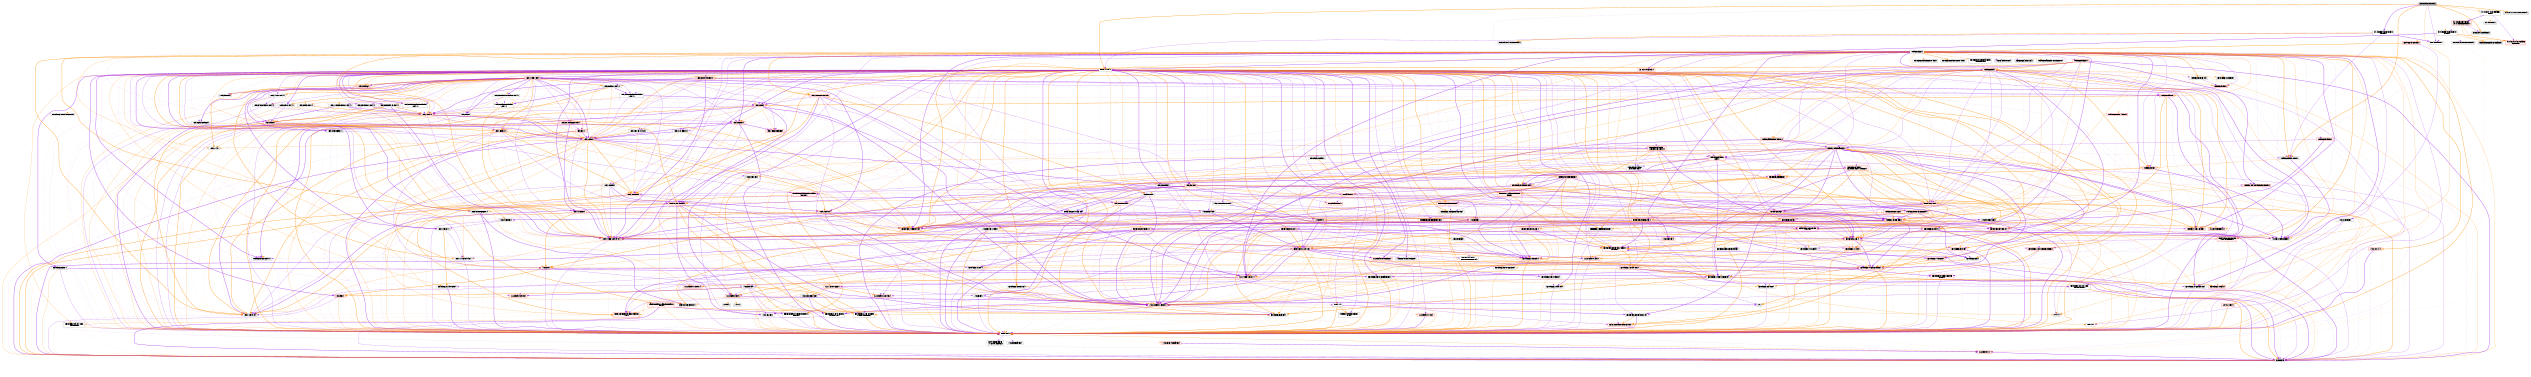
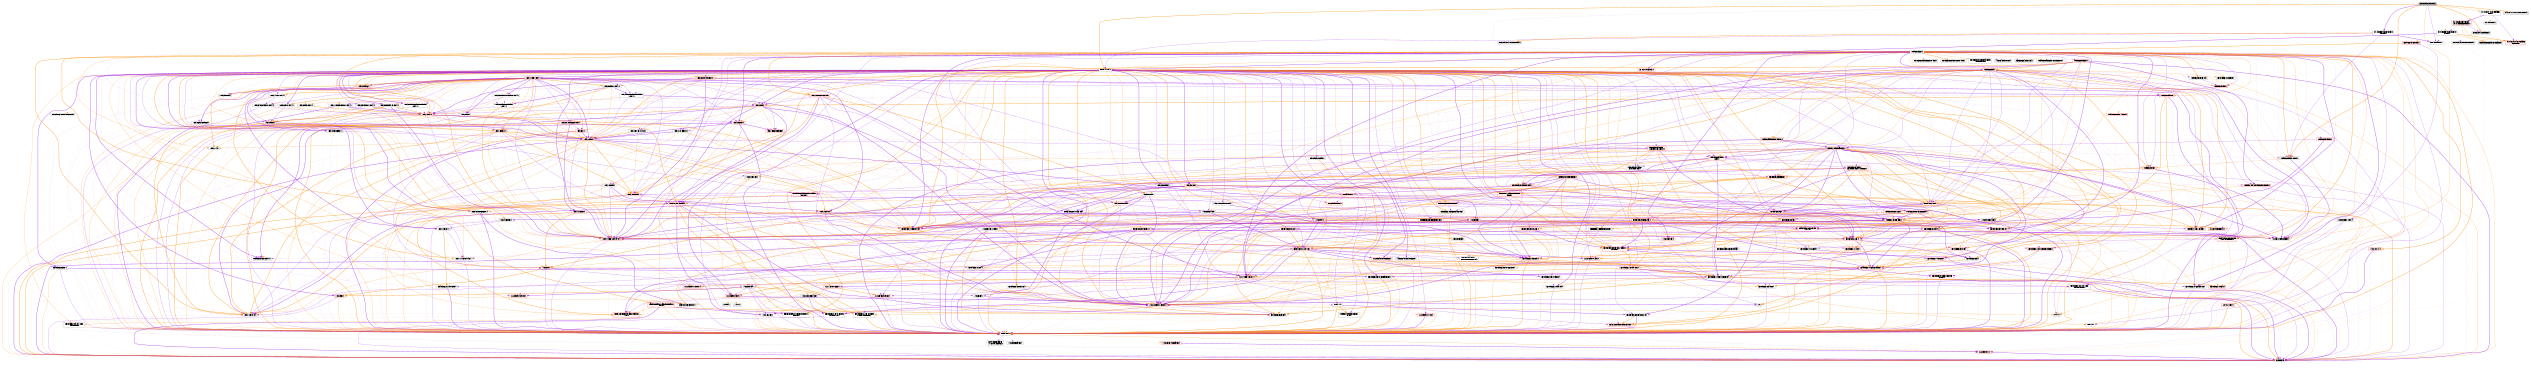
(2345, 220) -> (2345, 220)
(882, 296) -> (882, 296)
